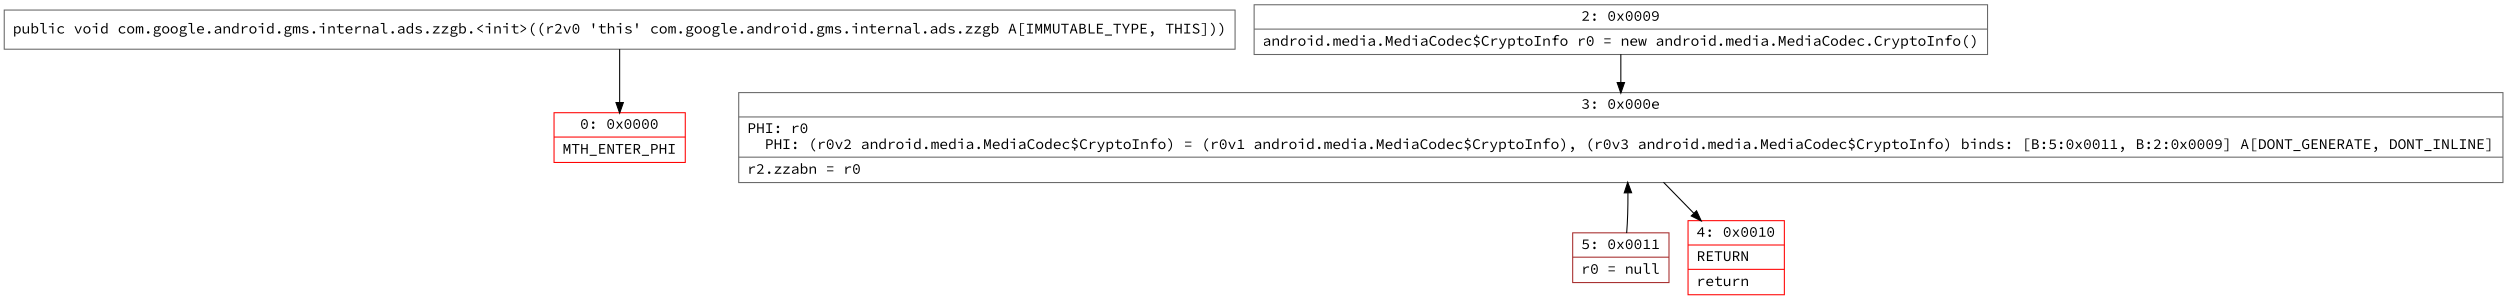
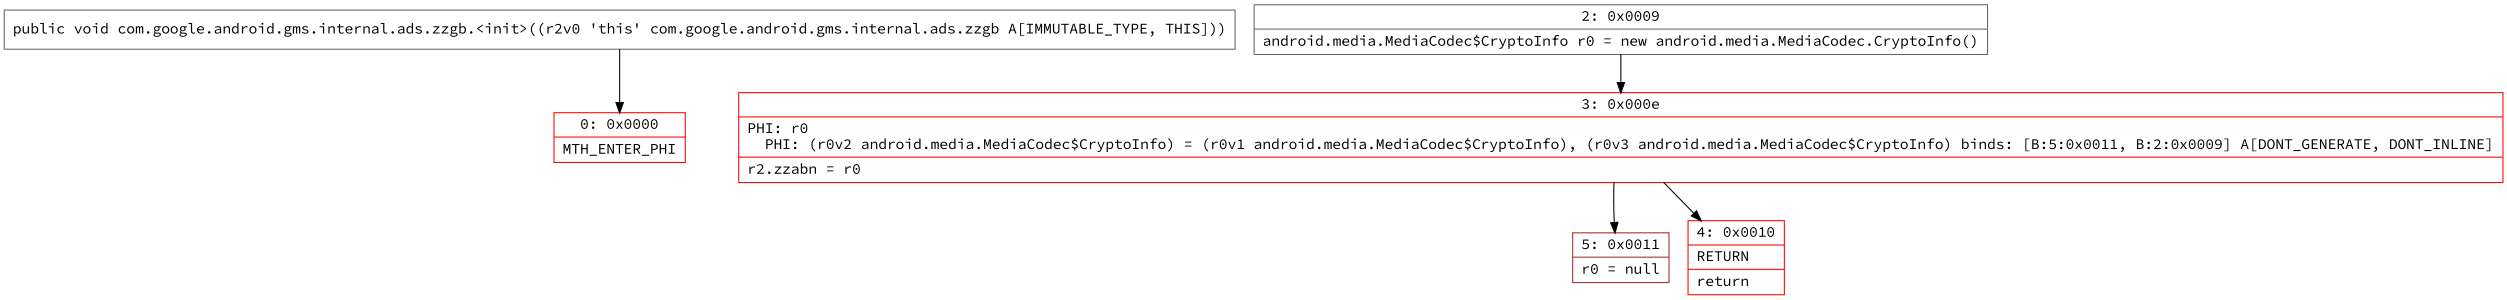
(1621, 138) -> (1621, 138)
(1628, 213) -> (1614, 202)
